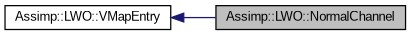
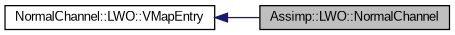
(88, 18) -> (110, 18)
